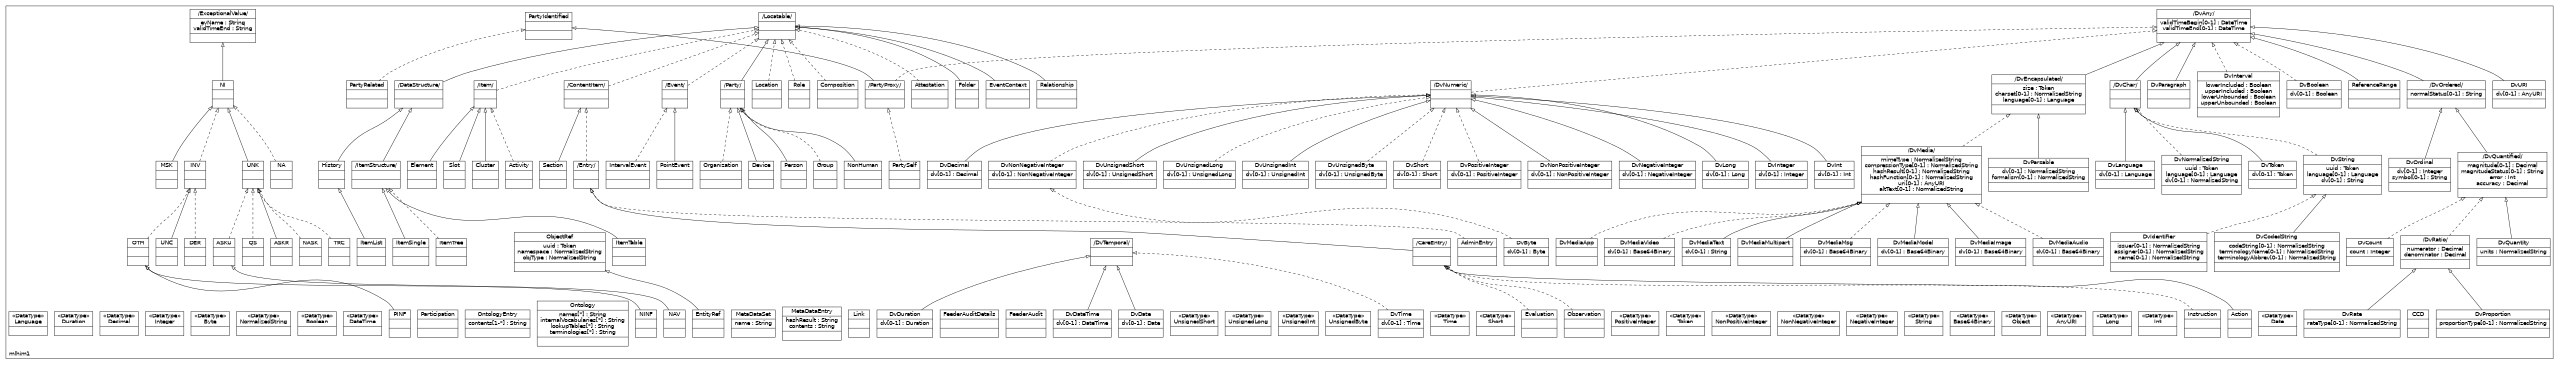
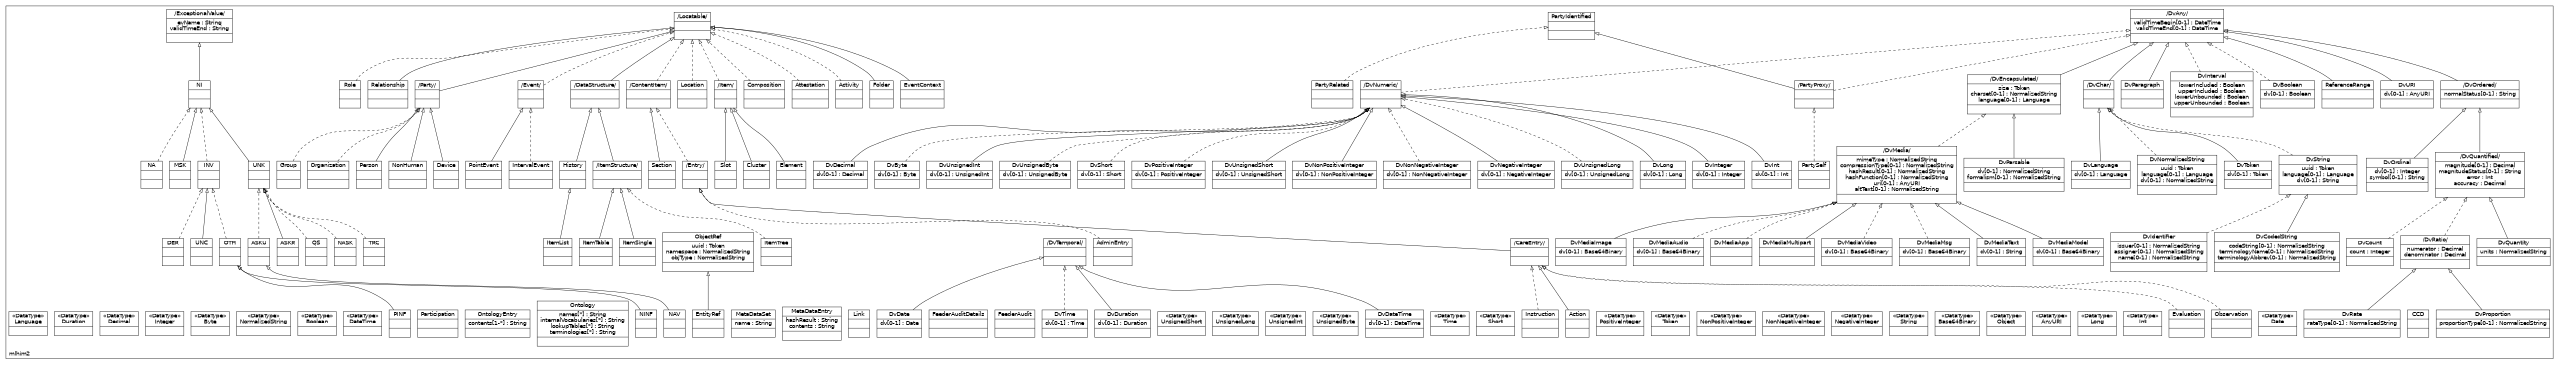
(503, 137) -> (782, 46)
(1282, 216) -> (1040, 134)
(20, 354) -> (20, 354)
